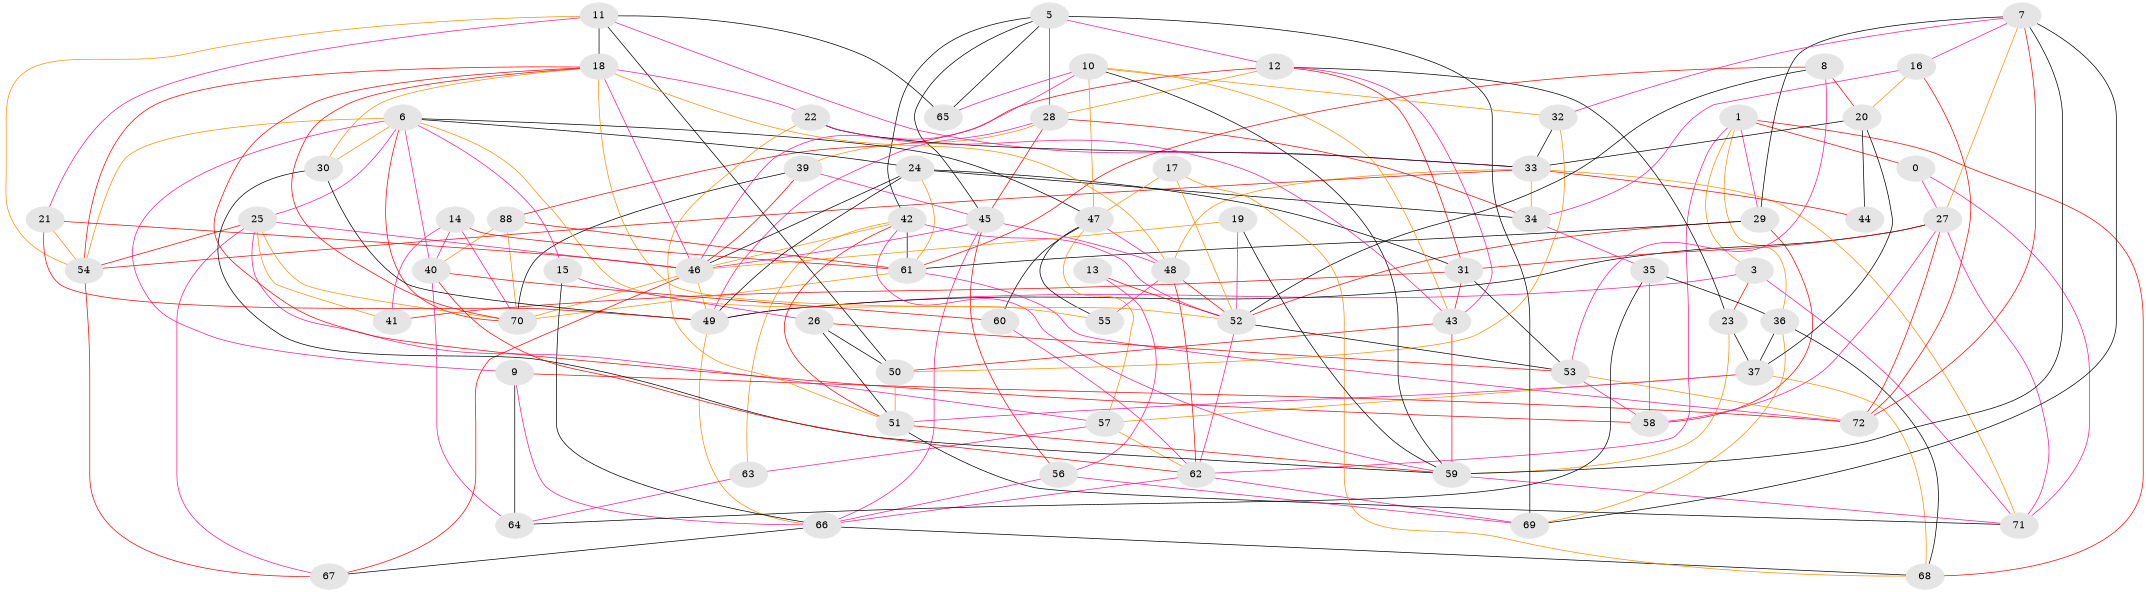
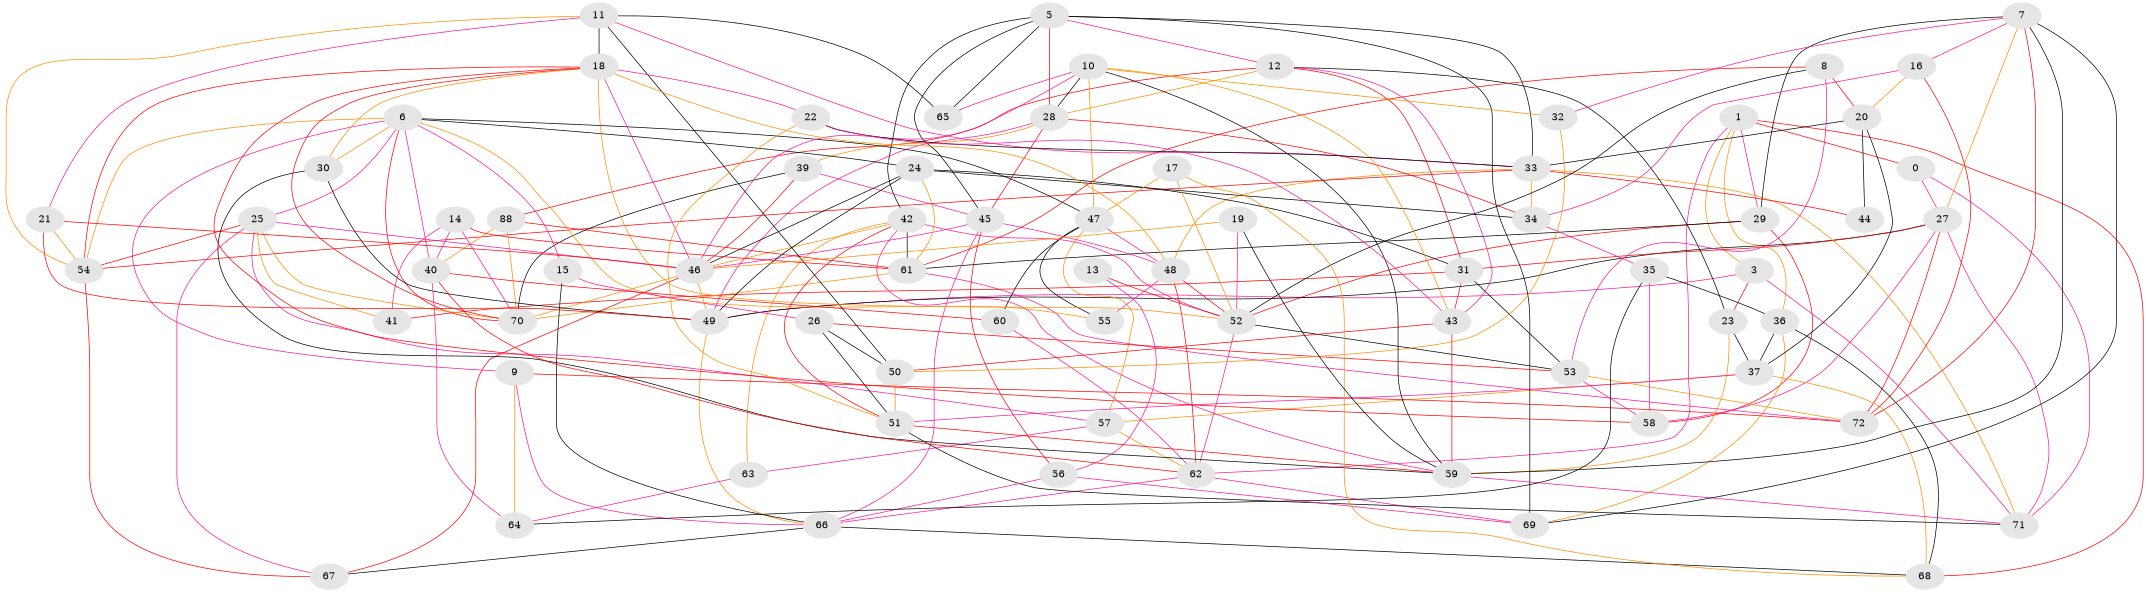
none -> (1072, 88)
(1545, 143) -> (1342, 28)
(515, 449) -> (515, 449)
